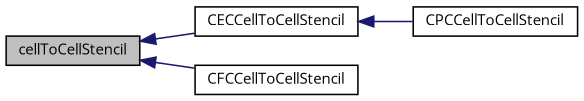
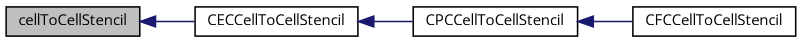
(175, 65) -> (613, 22)
